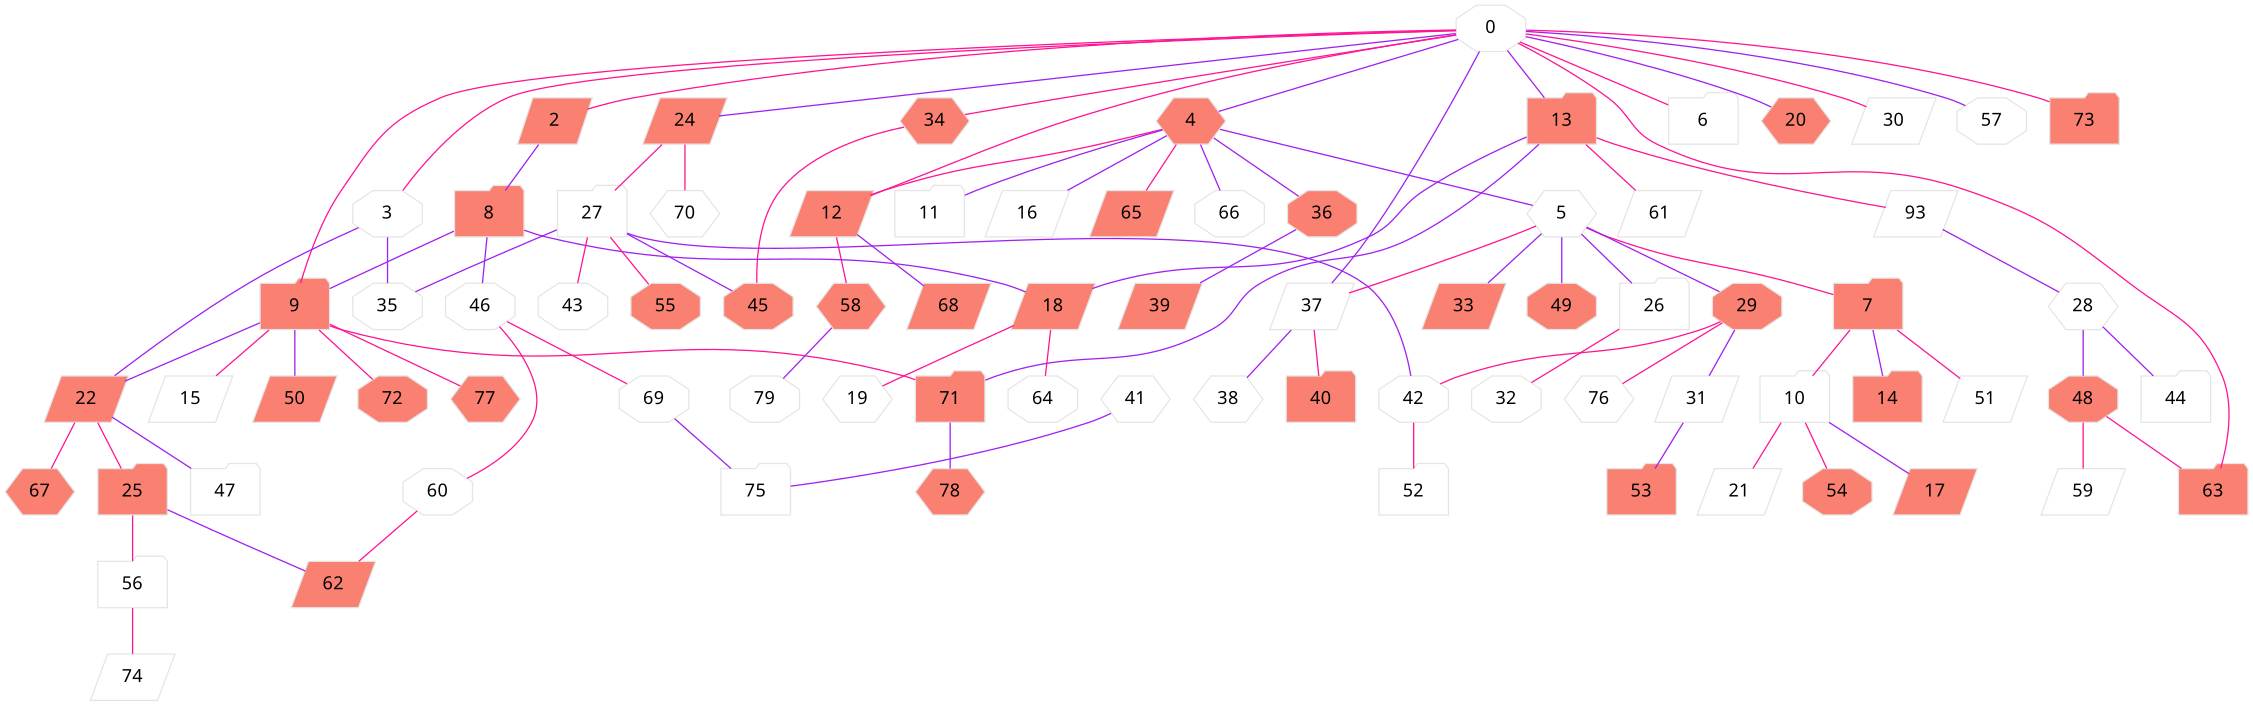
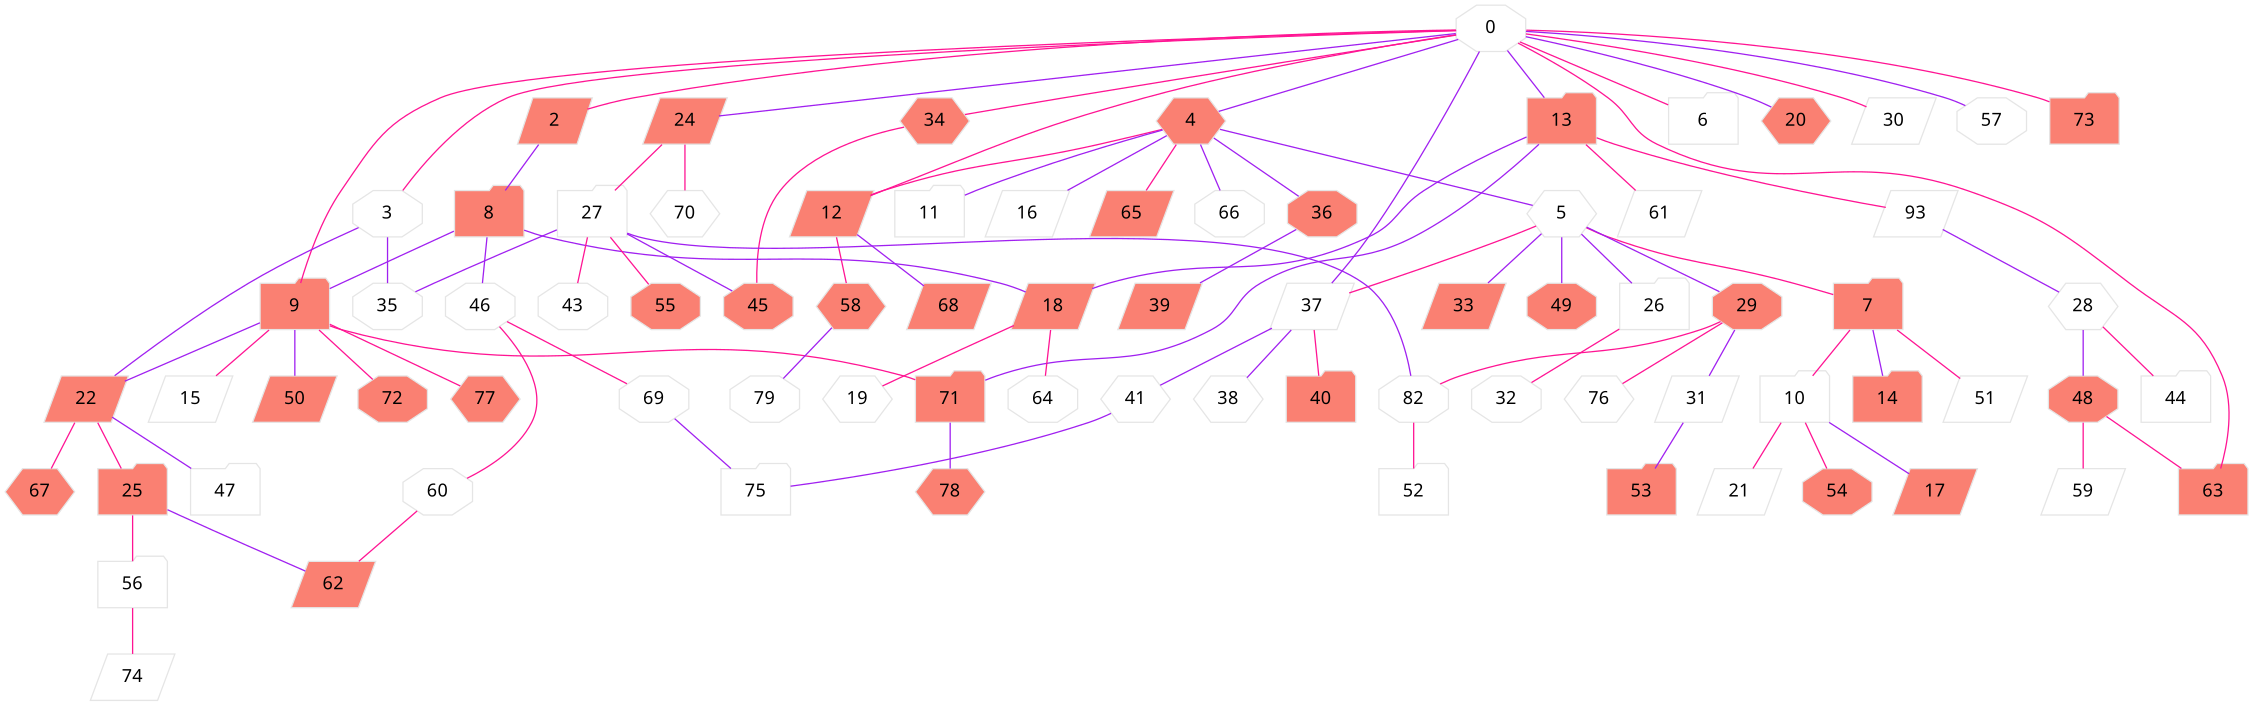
(2128, 351) -> (2128, 351)
none -> (1216, 357)
(1414, 399) -> (1414, 399)
